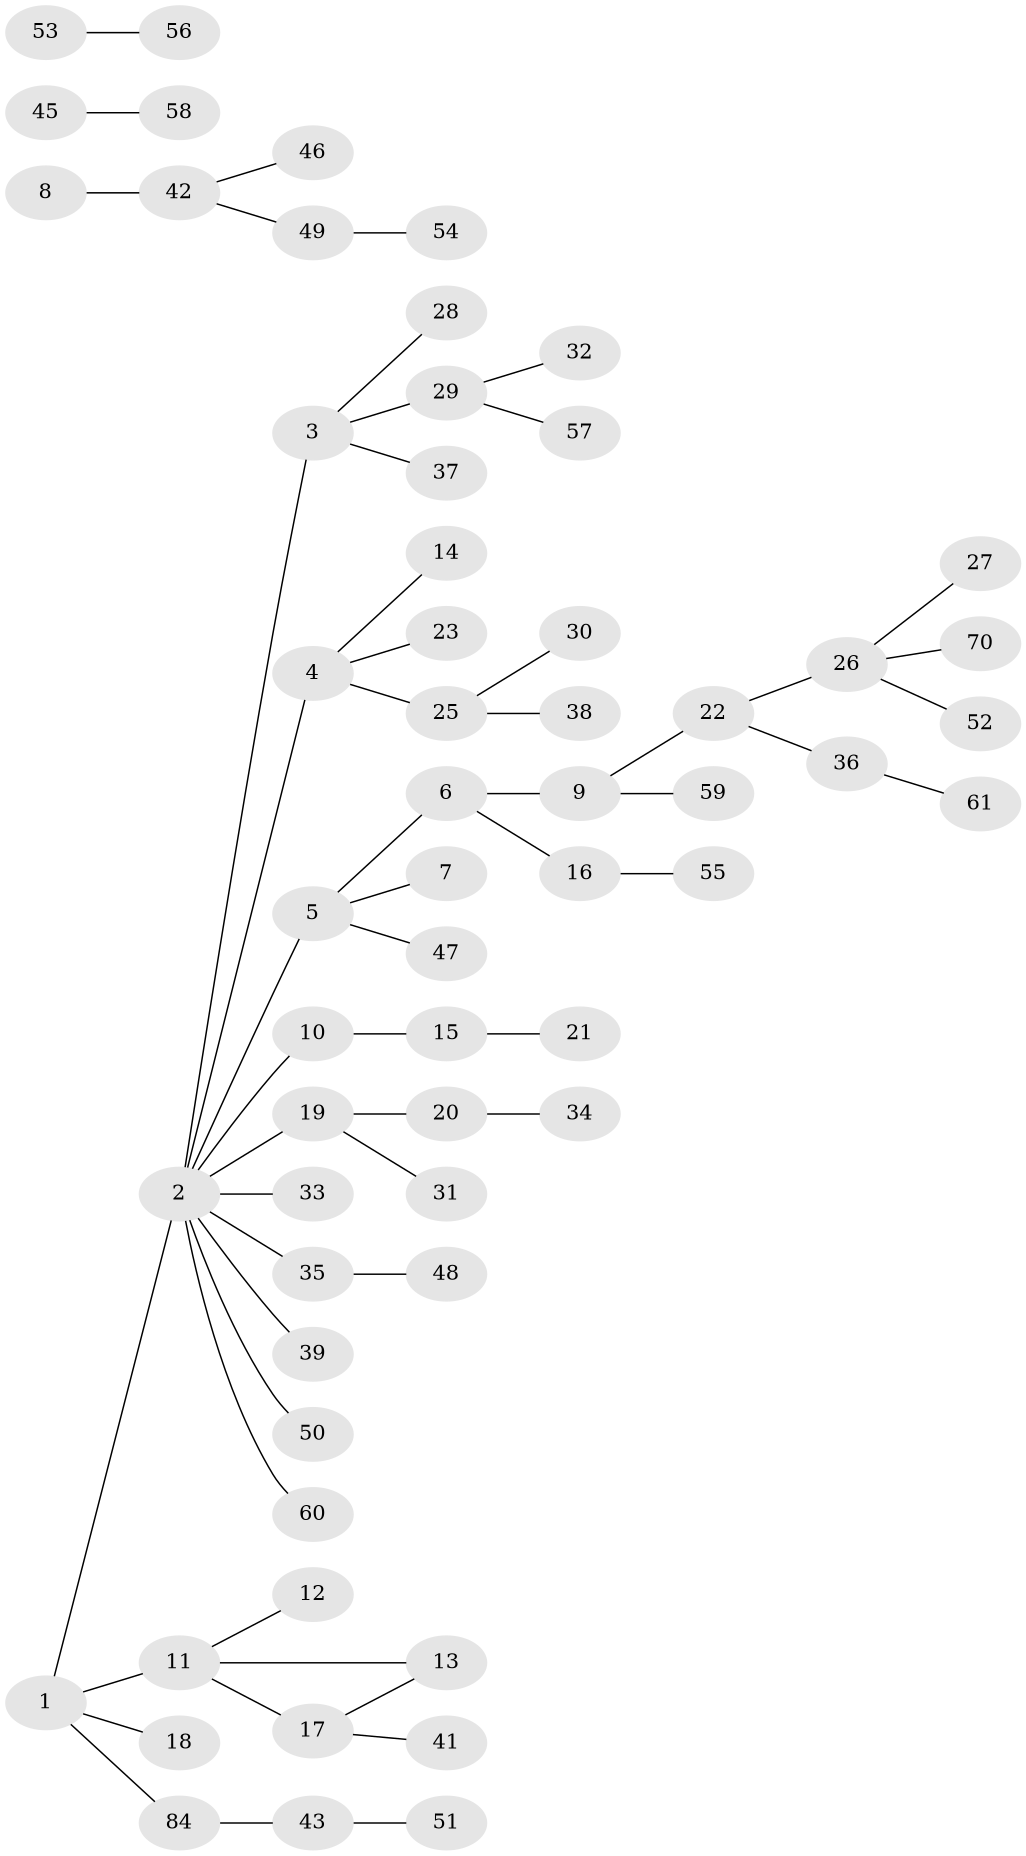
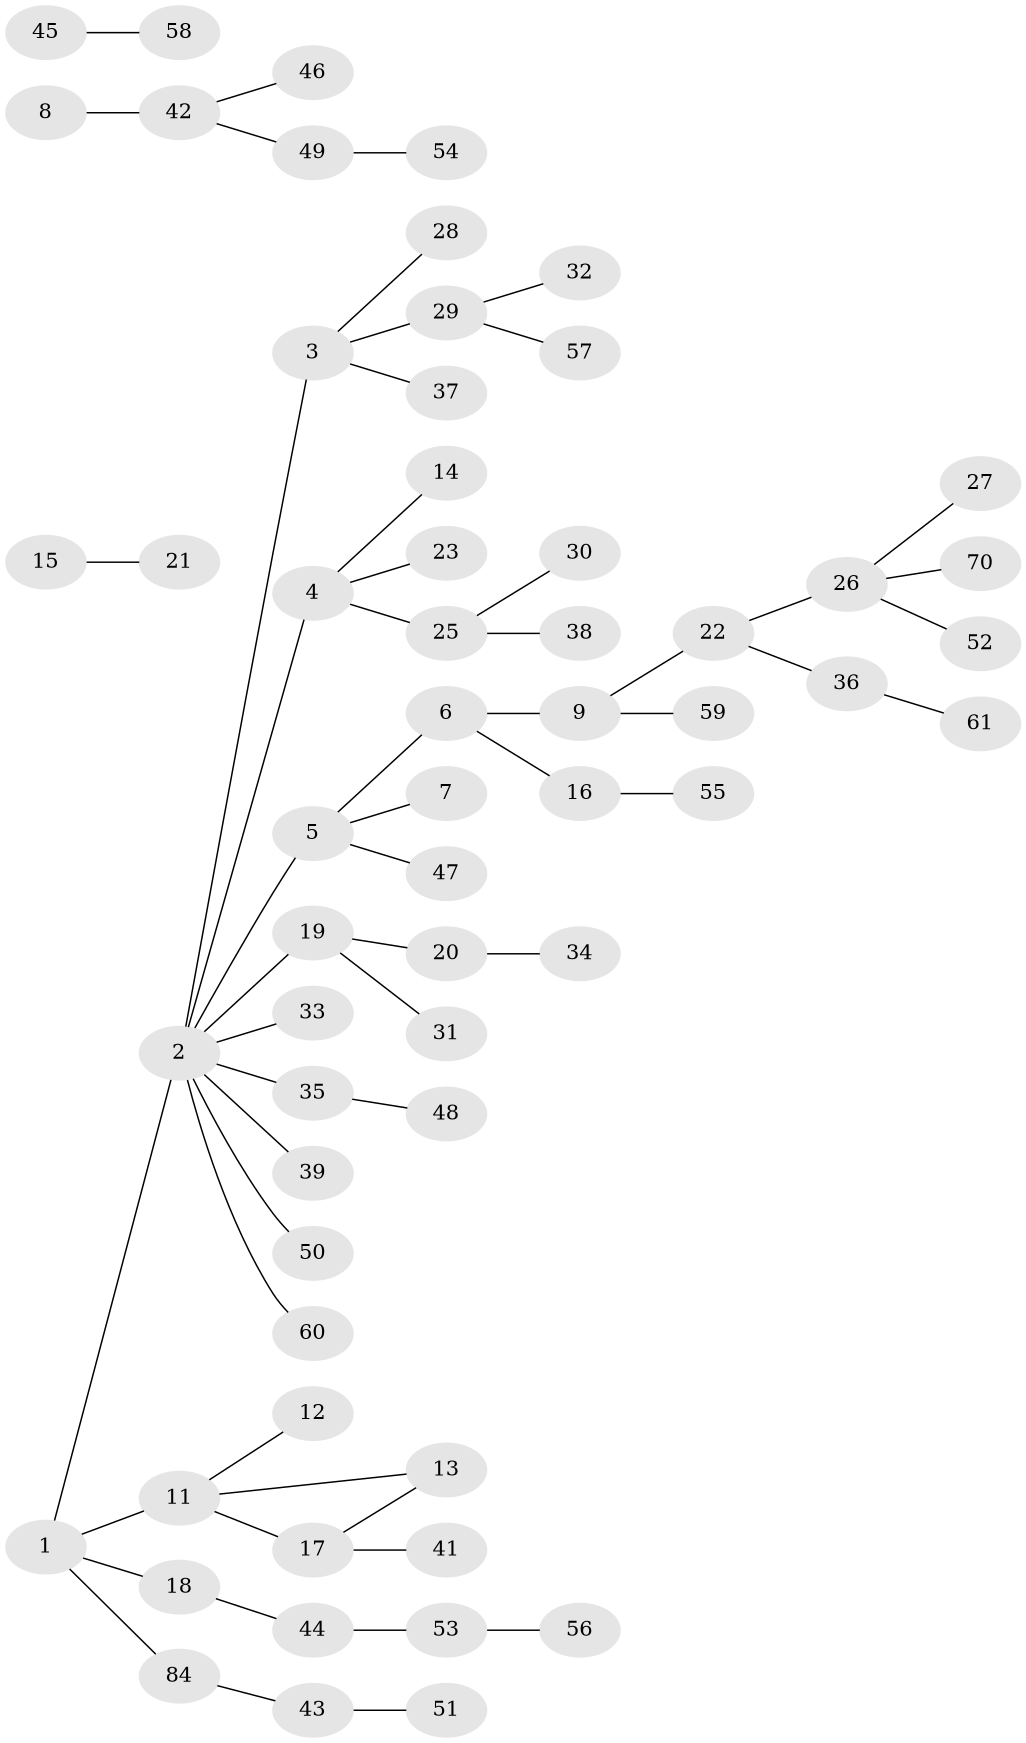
(313, 1034) -> none
none -> (313, 1630)
